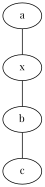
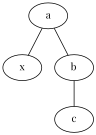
(22, 94) -> (61, 42)
